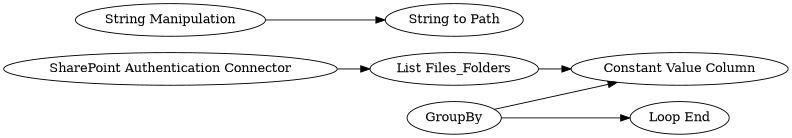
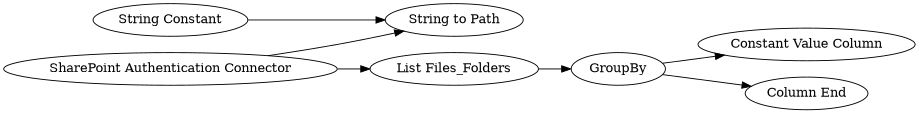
(170, 20) -> (170, 20)
none -> (332, 45)
(550, 69) -> (550, 69)
(680, 118) -> (807, 93)
